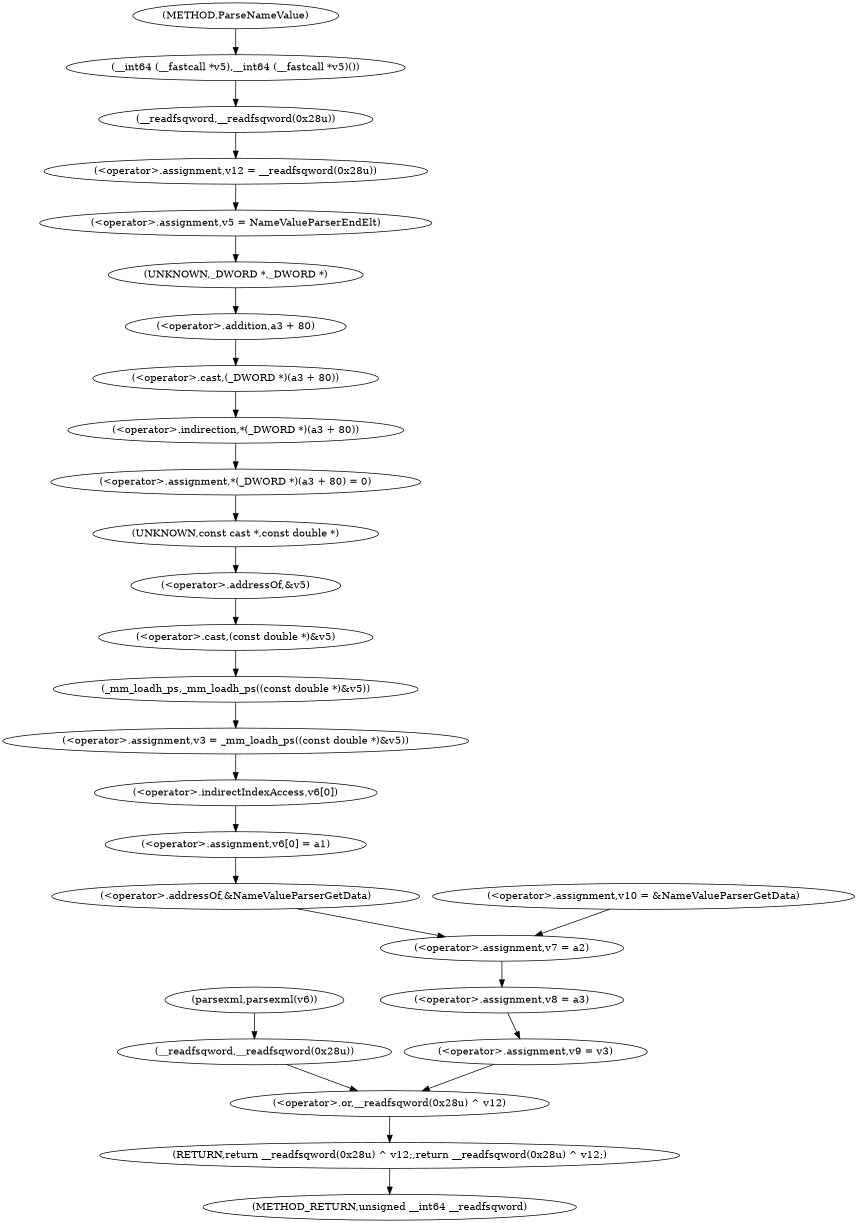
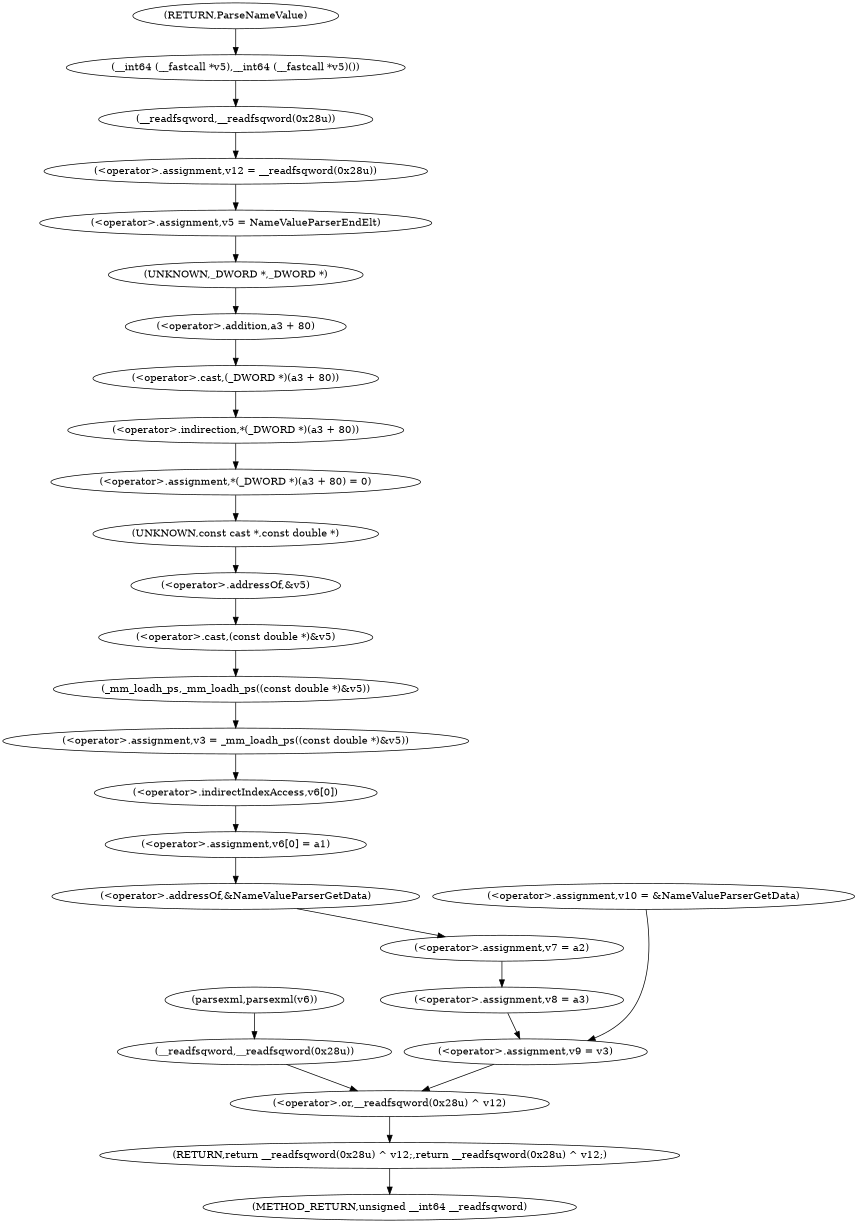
(236, 16) -> (236, 16)
(576, 921) -> (644, 984)
